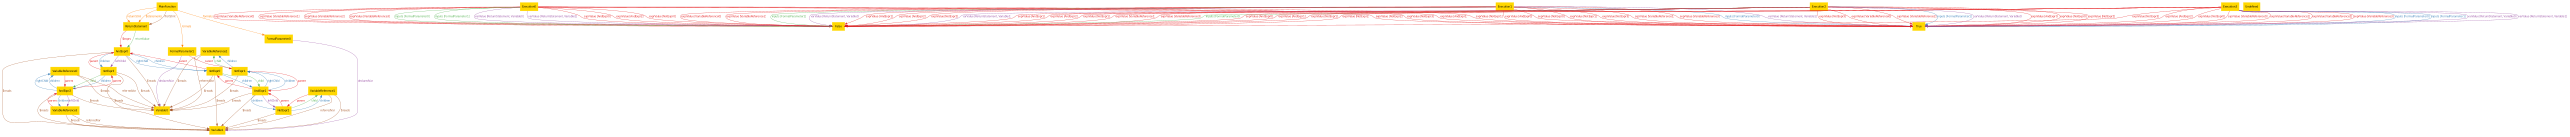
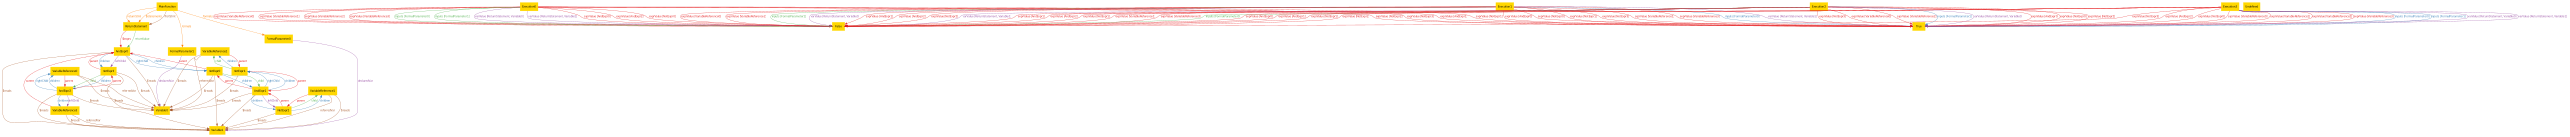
(208, 64) -> (236, 59)
(48, 101) -> (46, 67)
